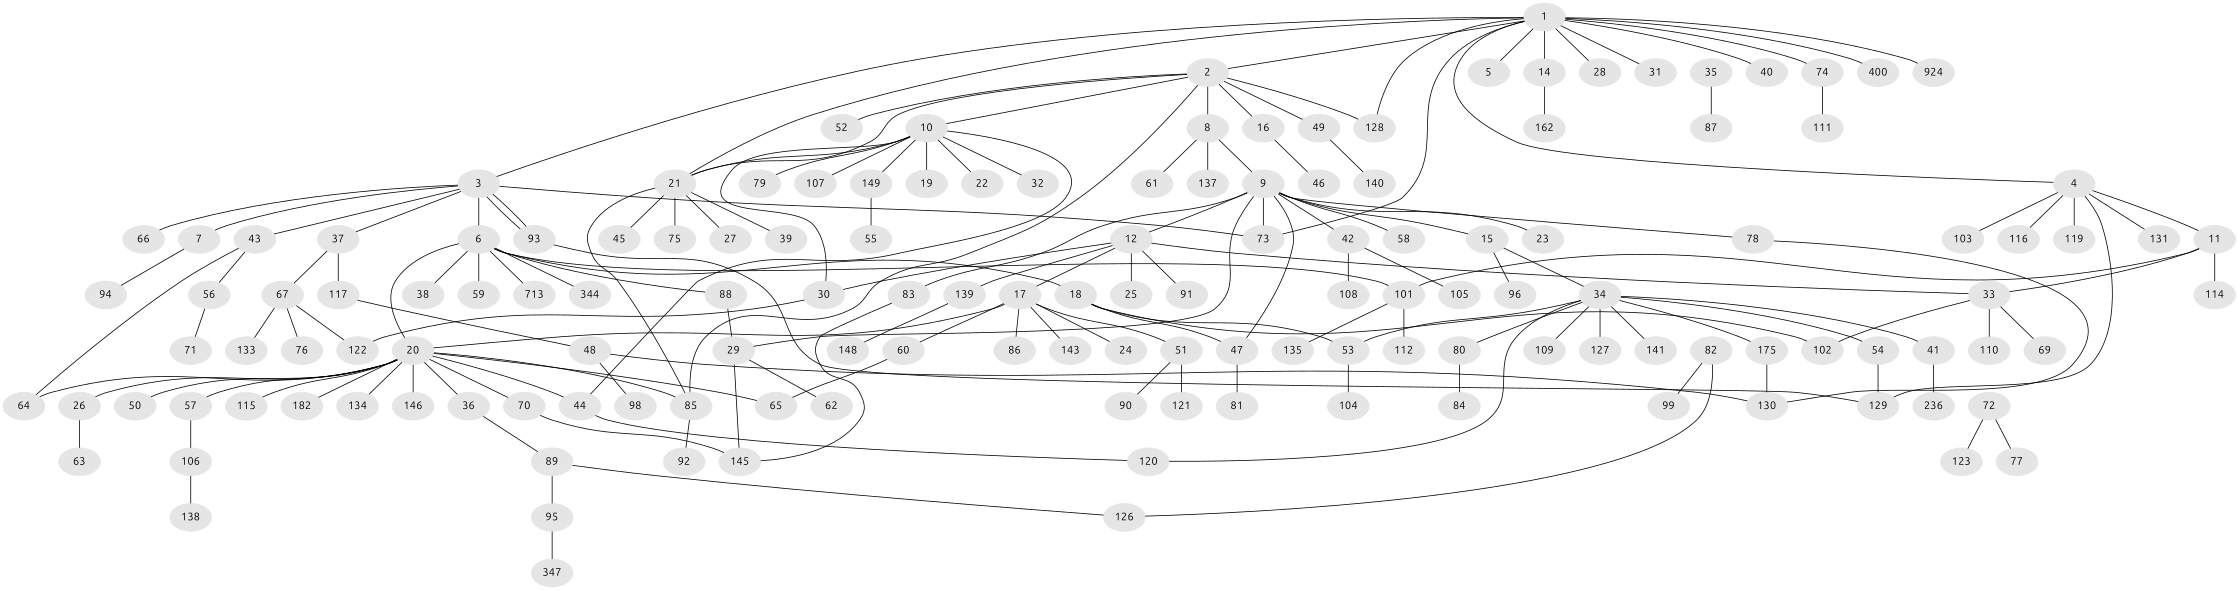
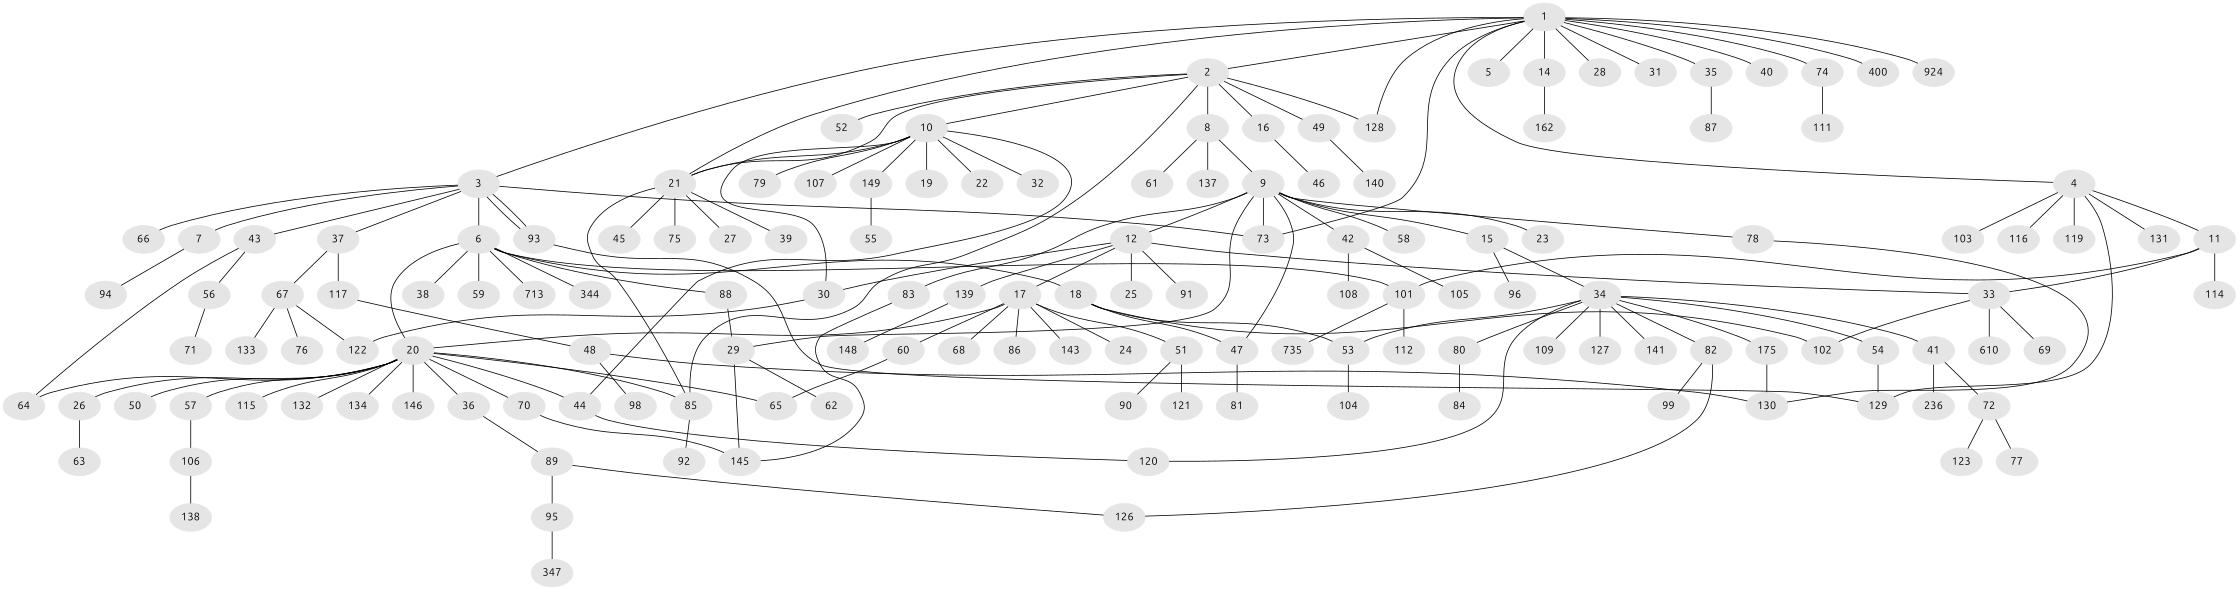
none -> (1630, 41)
none -> (1656, 323)
none -> (959, 351)
(1293, 351) -> (1293, 351)
(1989, 351) -> (1989, 351)
none -> (1961, 378)
(302, 406) -> (302, 406)
